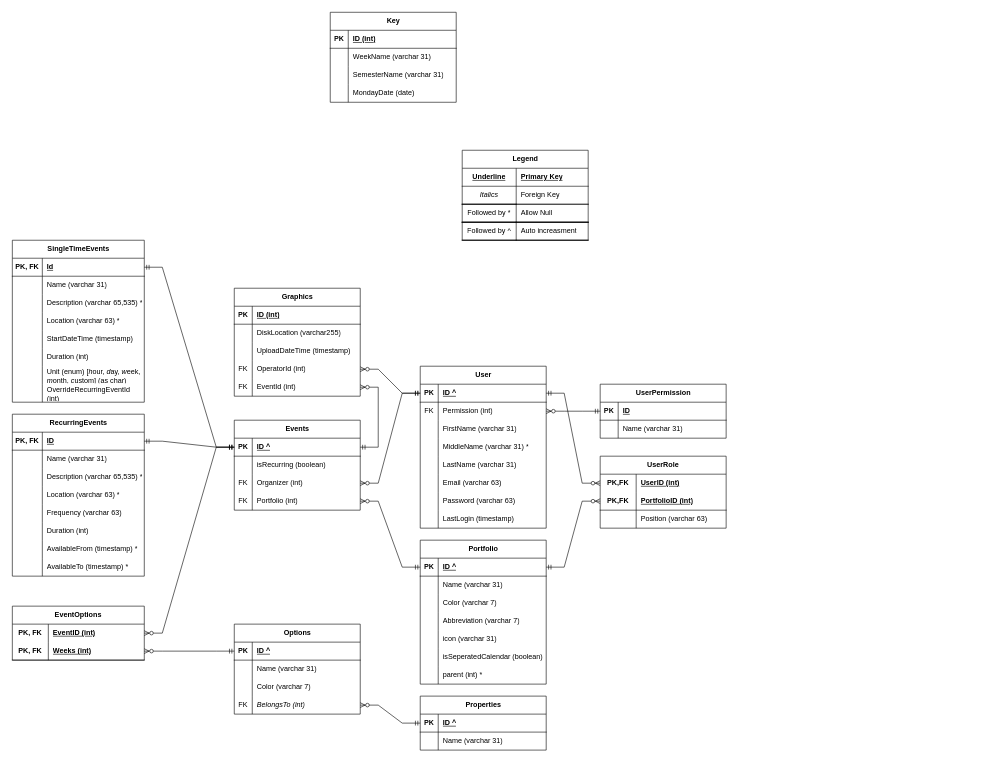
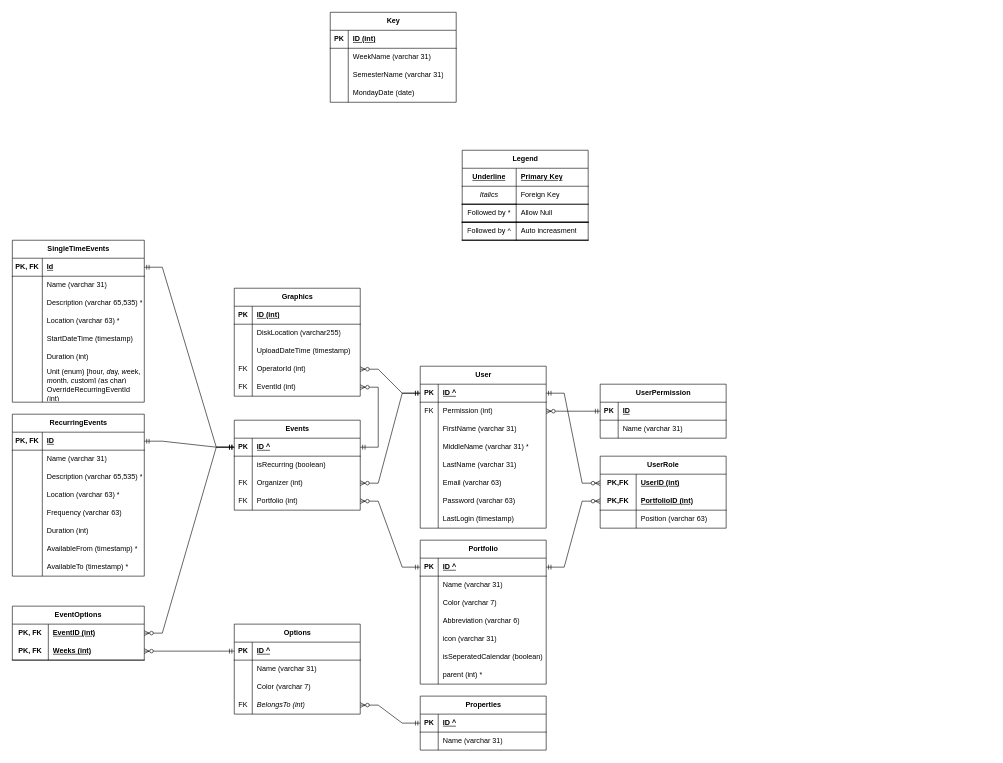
(488, 621) -> (488, 621)
